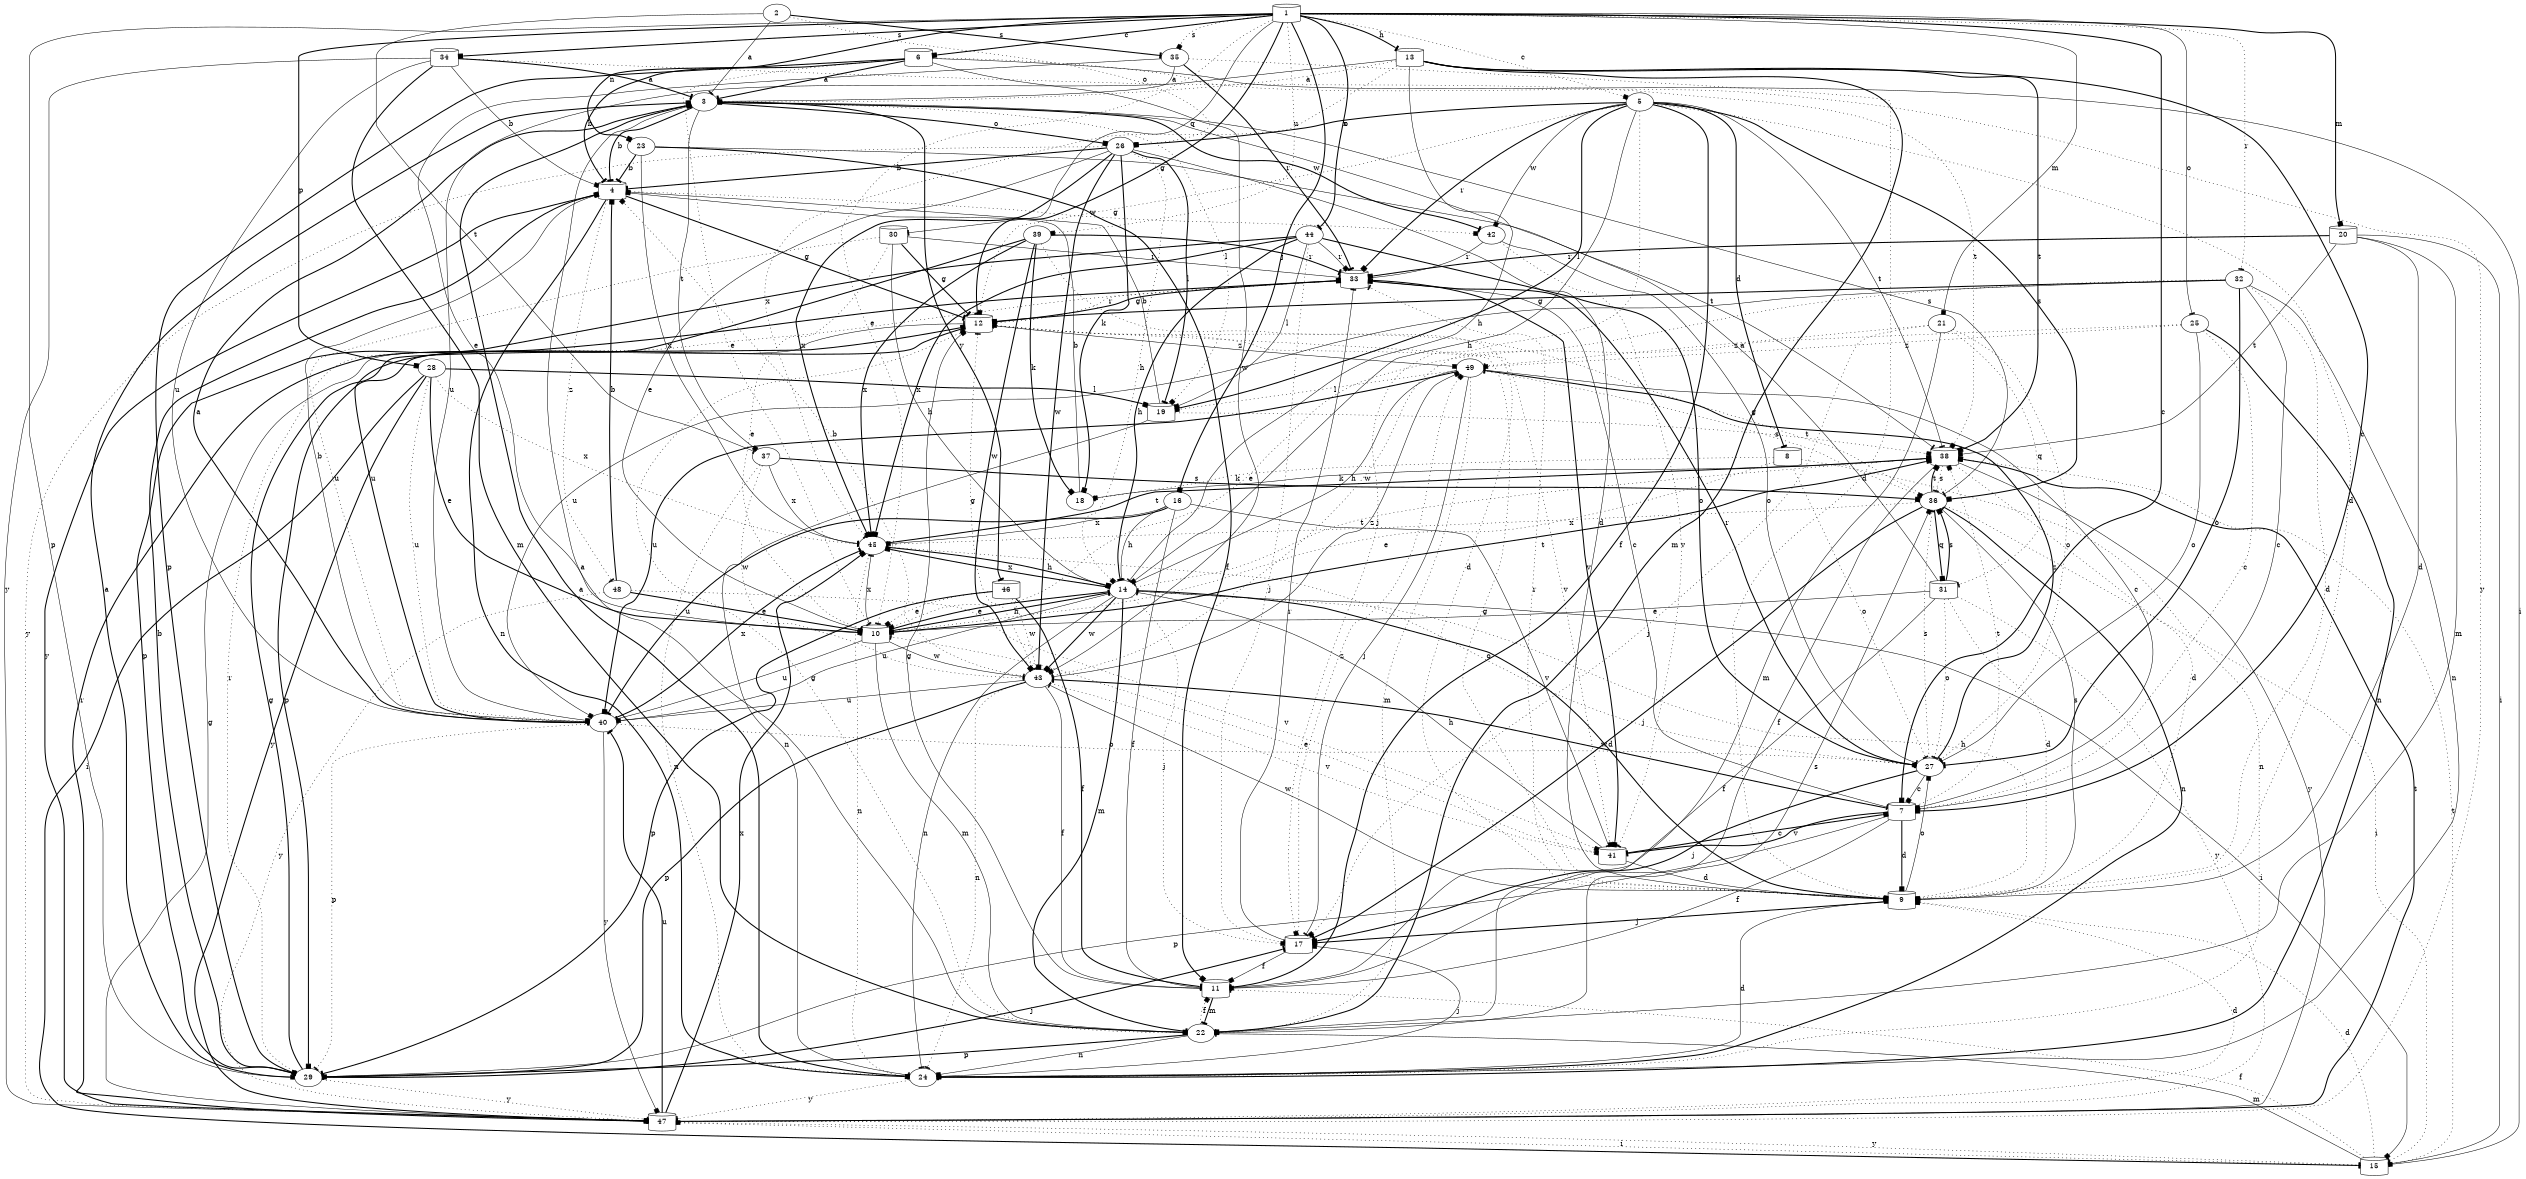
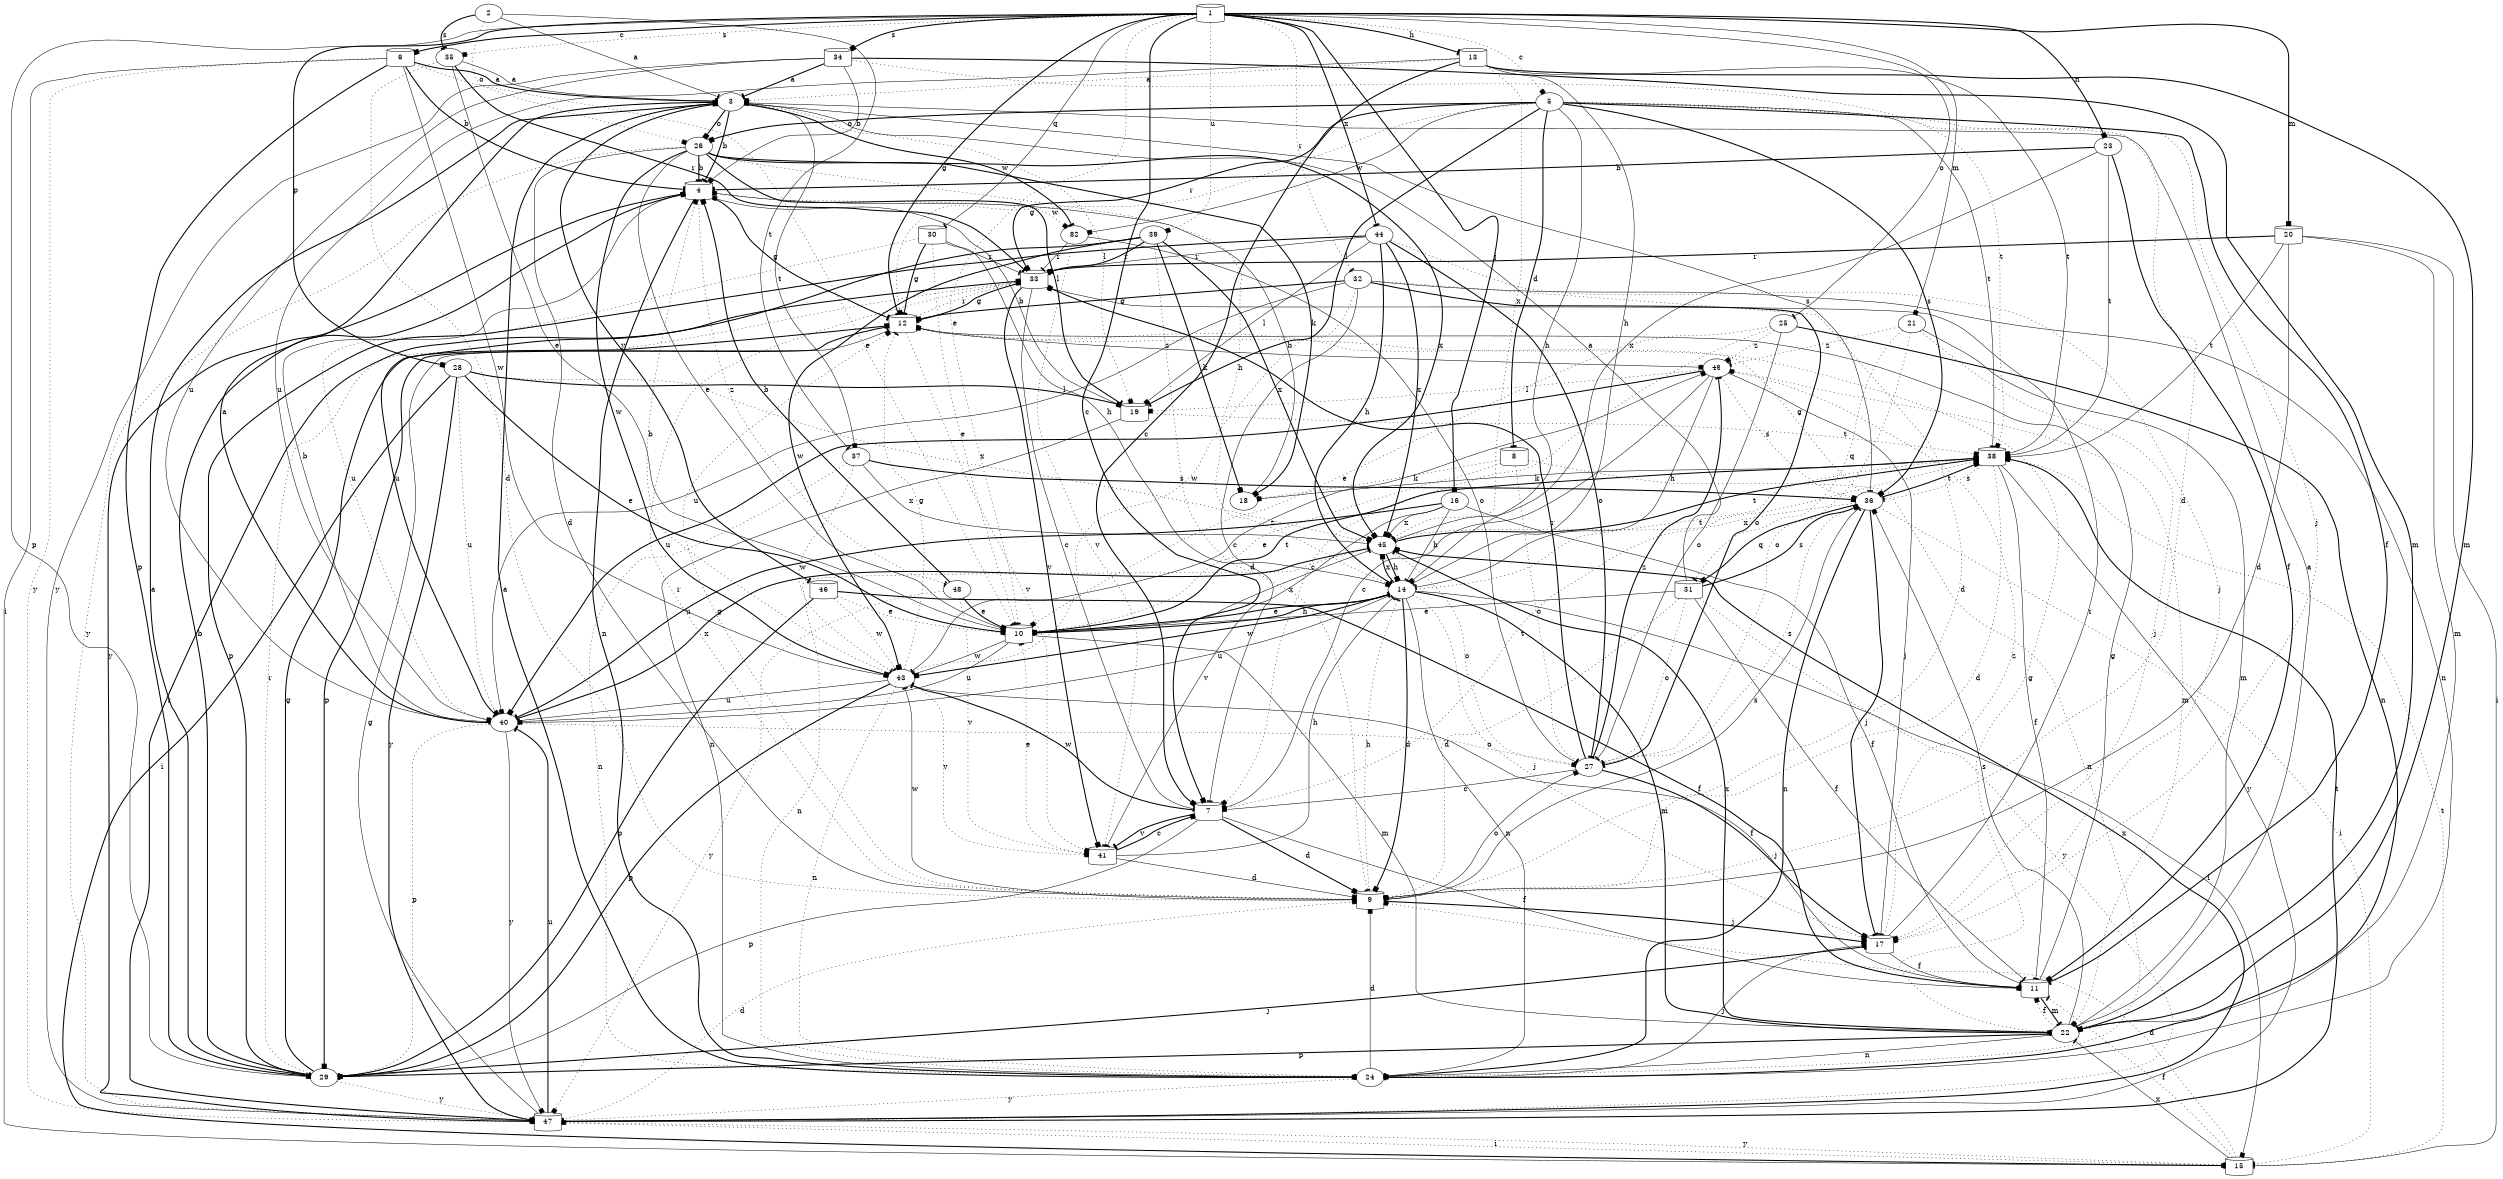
(1978, 77) -> (1957, 86)
(1491, 235) -> (1074, 235)
none -> (1725, 846)
(2257, 1100) -> (2158, 1100)
